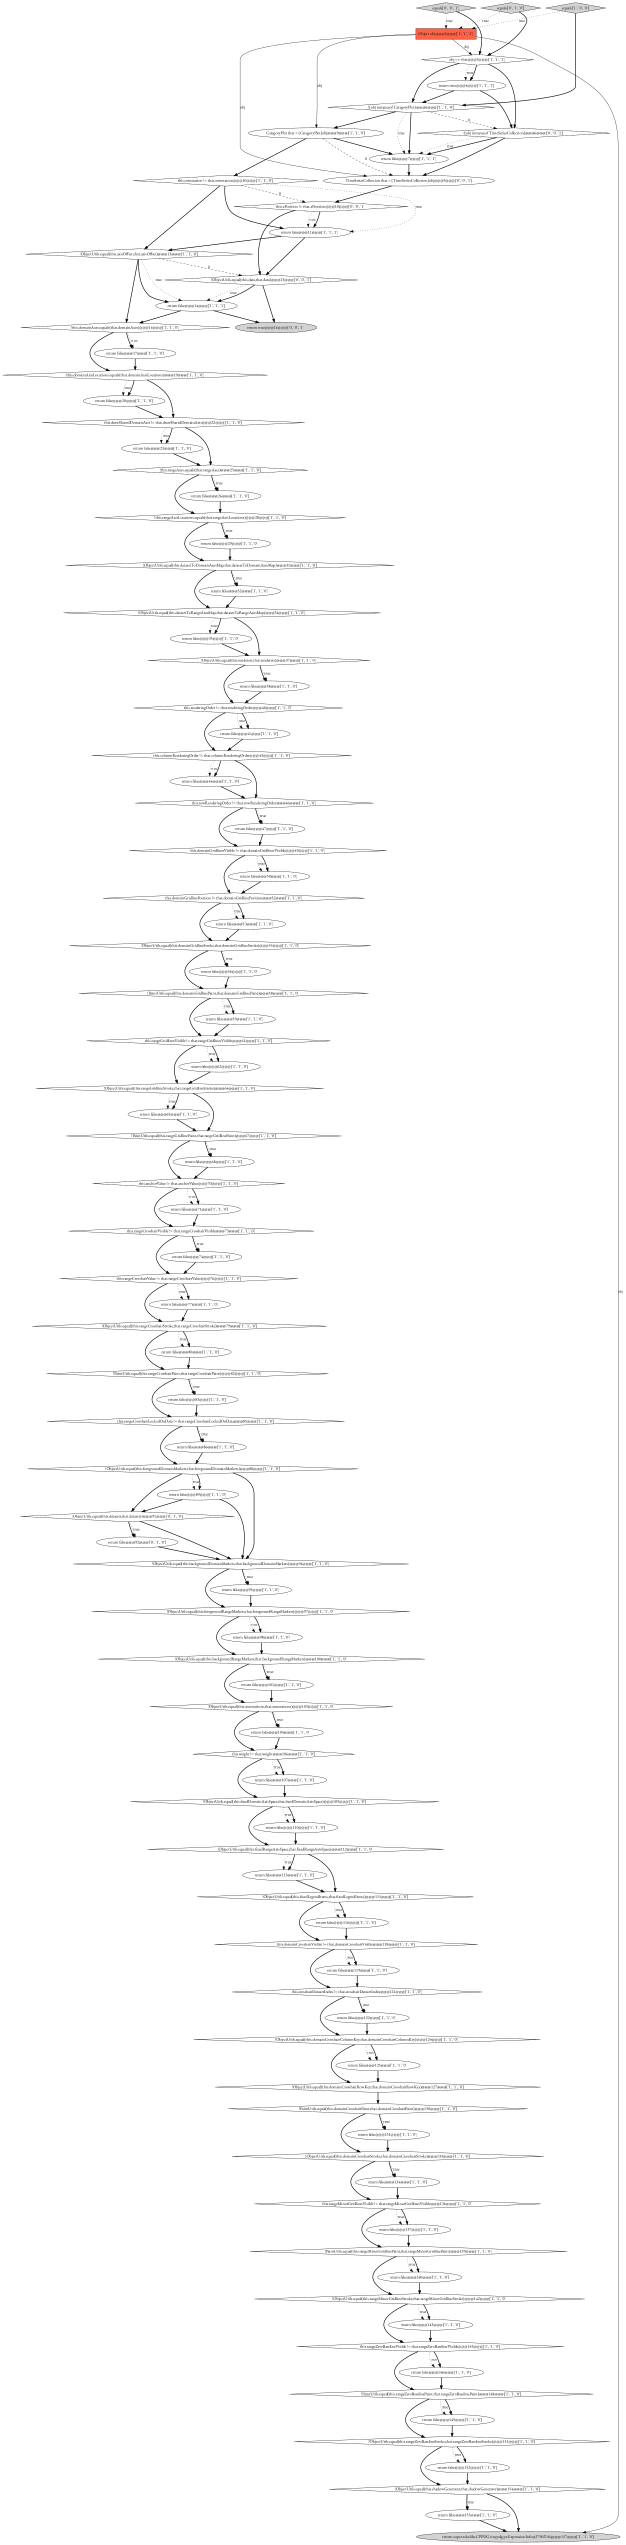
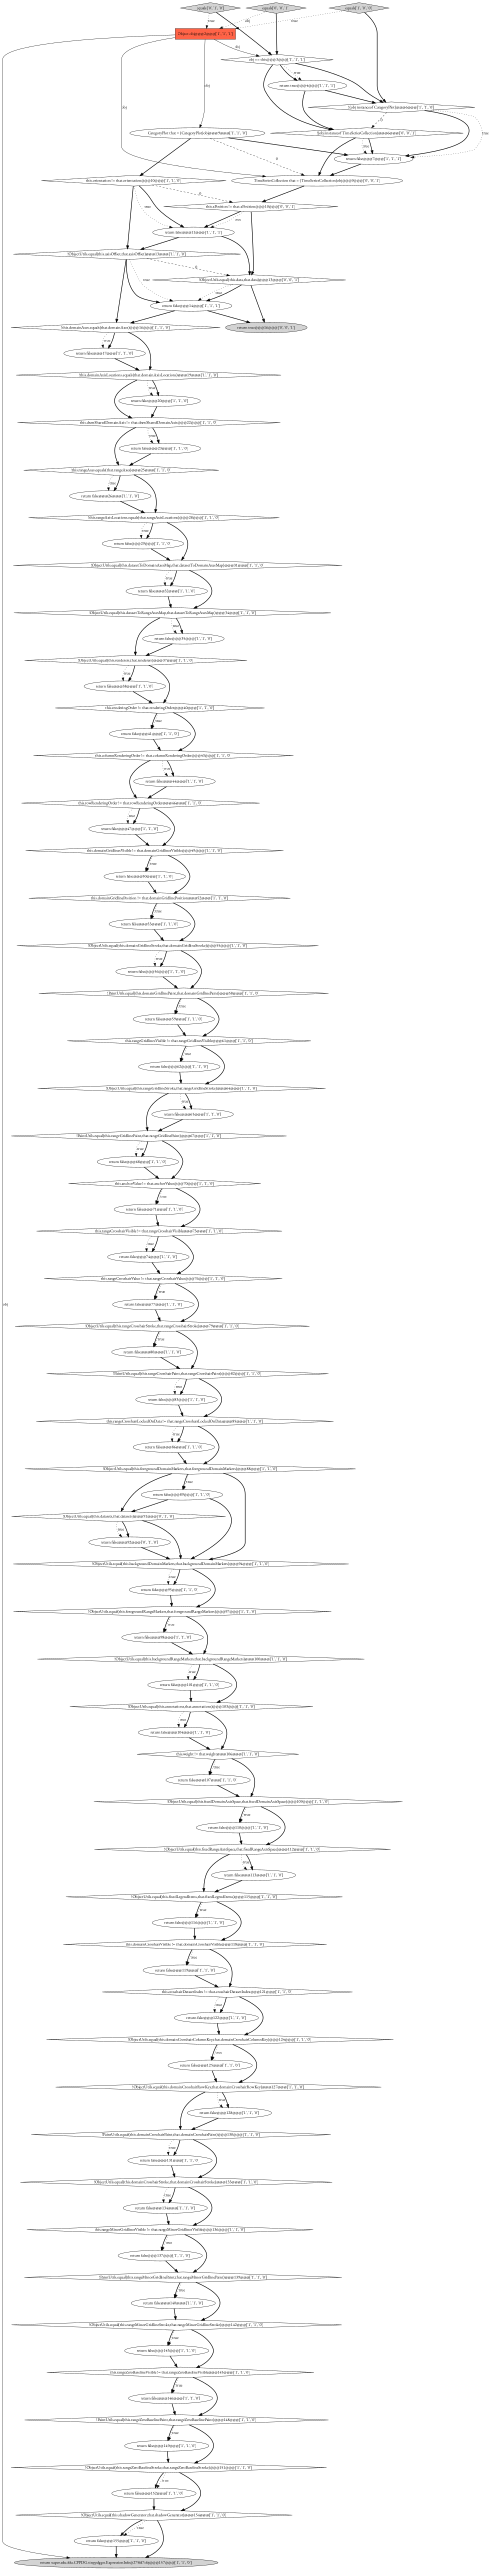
(449, 21) -> (248, 21)
(367, 119) -> none
none -> (229, 2113)
